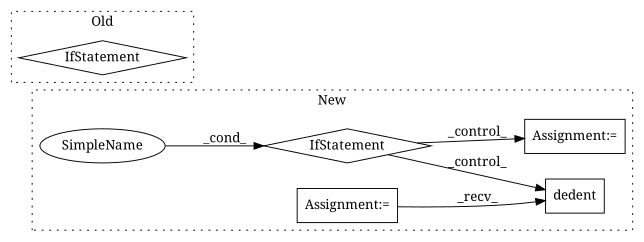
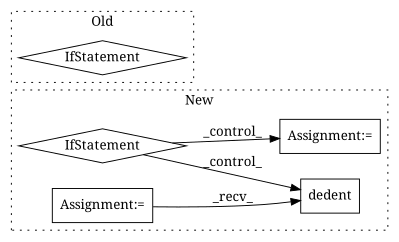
(103, 146) -> none
